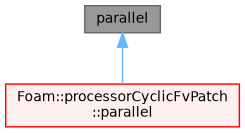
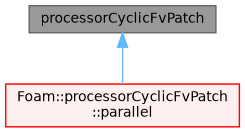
(123, 19) -> (123, 19)
